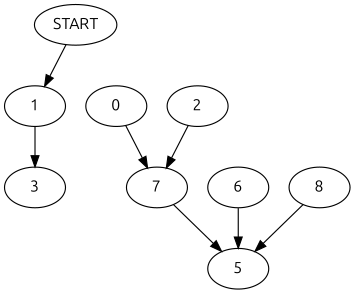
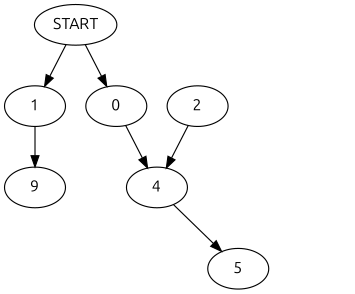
none -> (93, 61)
(35, 187) -> (35, 187)
(157, 187) -> (157, 187)
(238, 187) -> none
(320, 187) -> none
